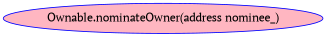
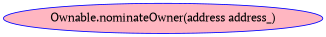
(163, 18) -> (163, 18)
